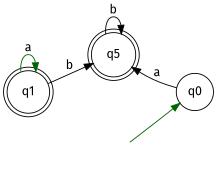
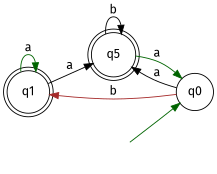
none -> (157, 61)
(70, 66) -> (70, 66)
none -> (118, 99)
